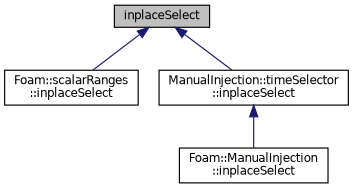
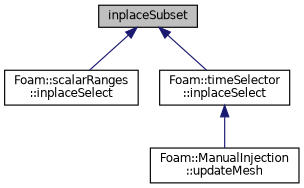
(162, 16) -> (148, 16)
(254, 88) -> (225, 88)
(254, 165) -> (225, 165)
